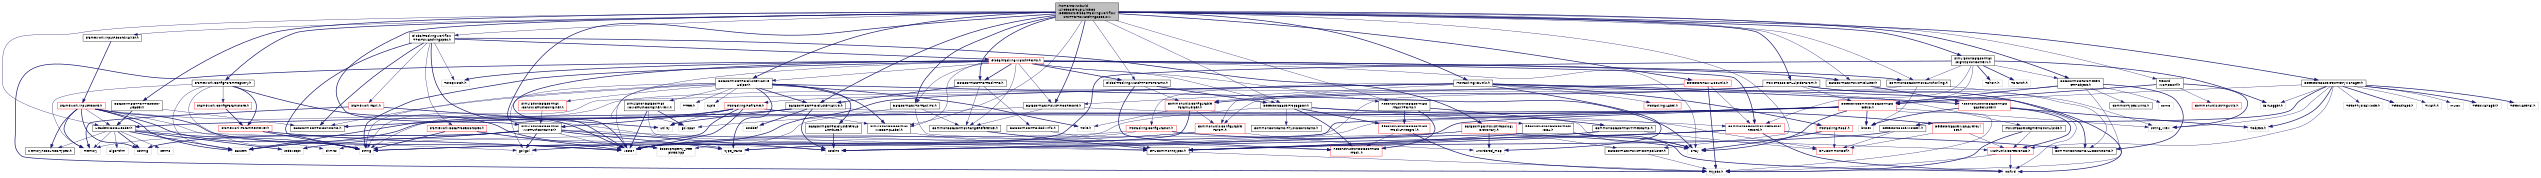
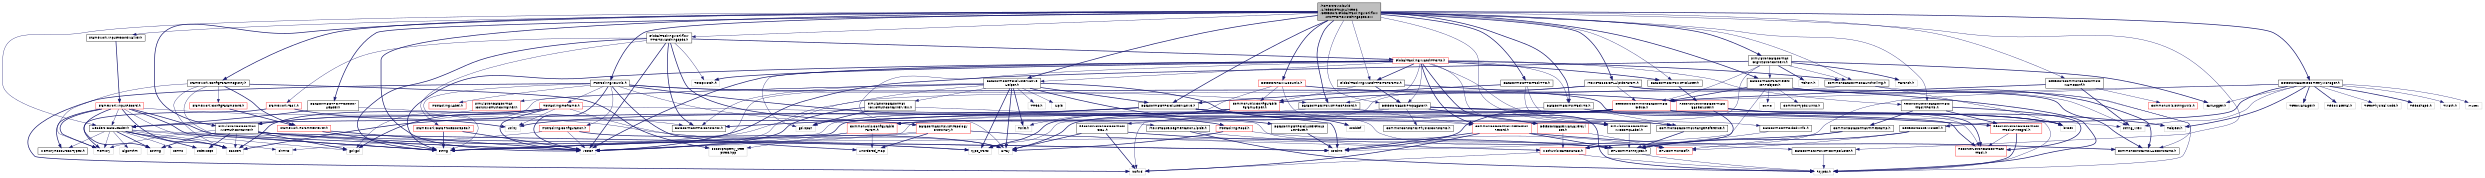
(1000, 71) -> none
(2170, 83) -> (2075, 83)
